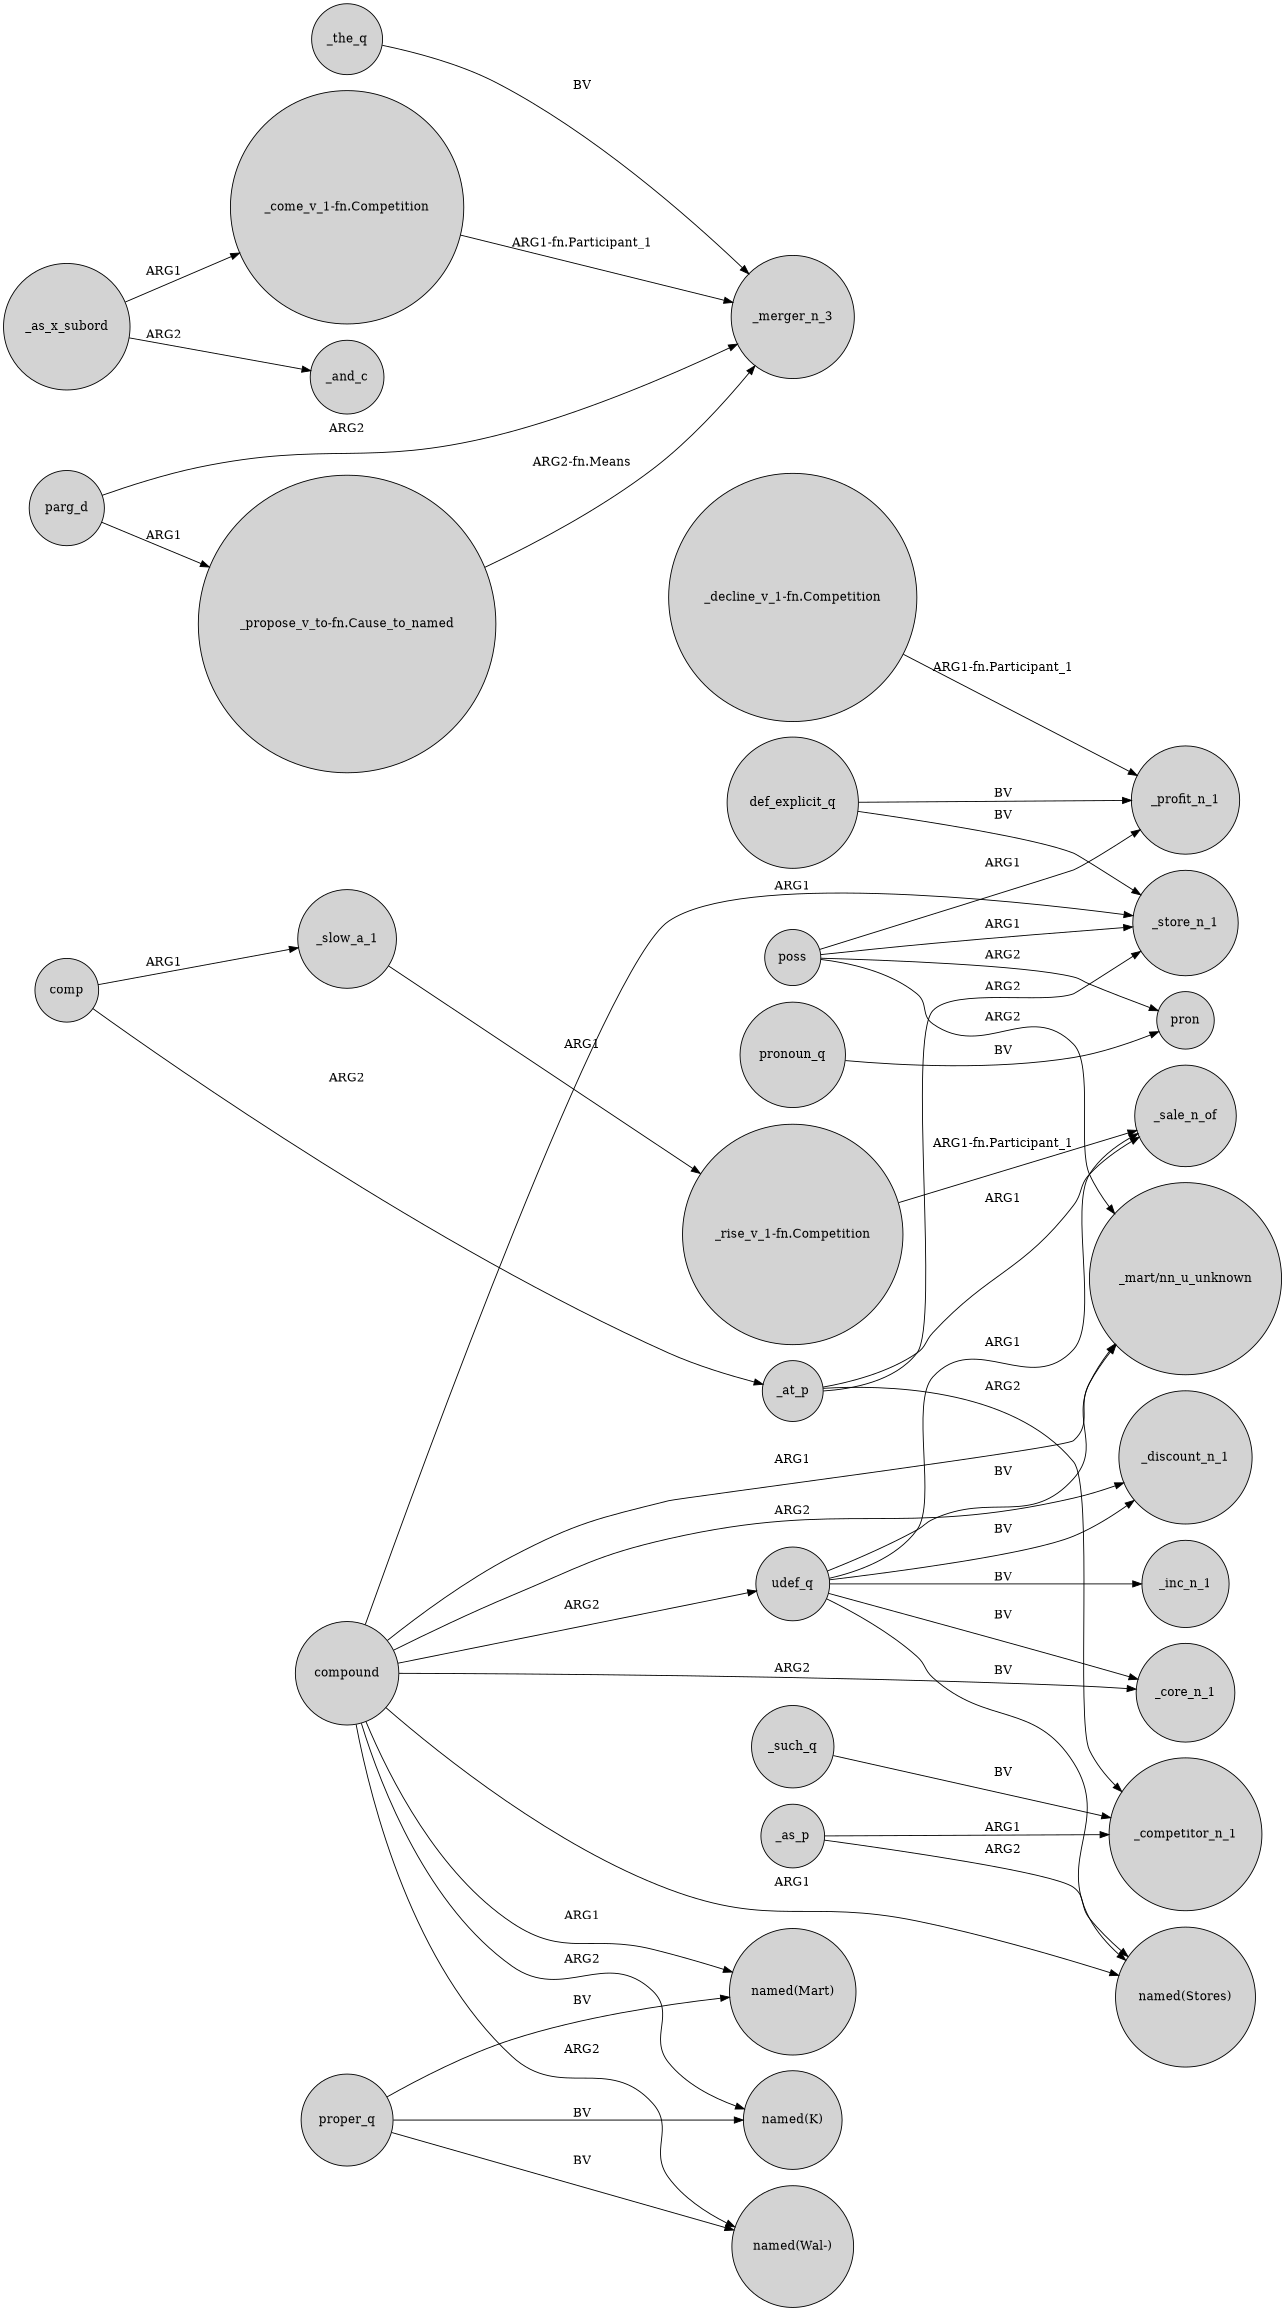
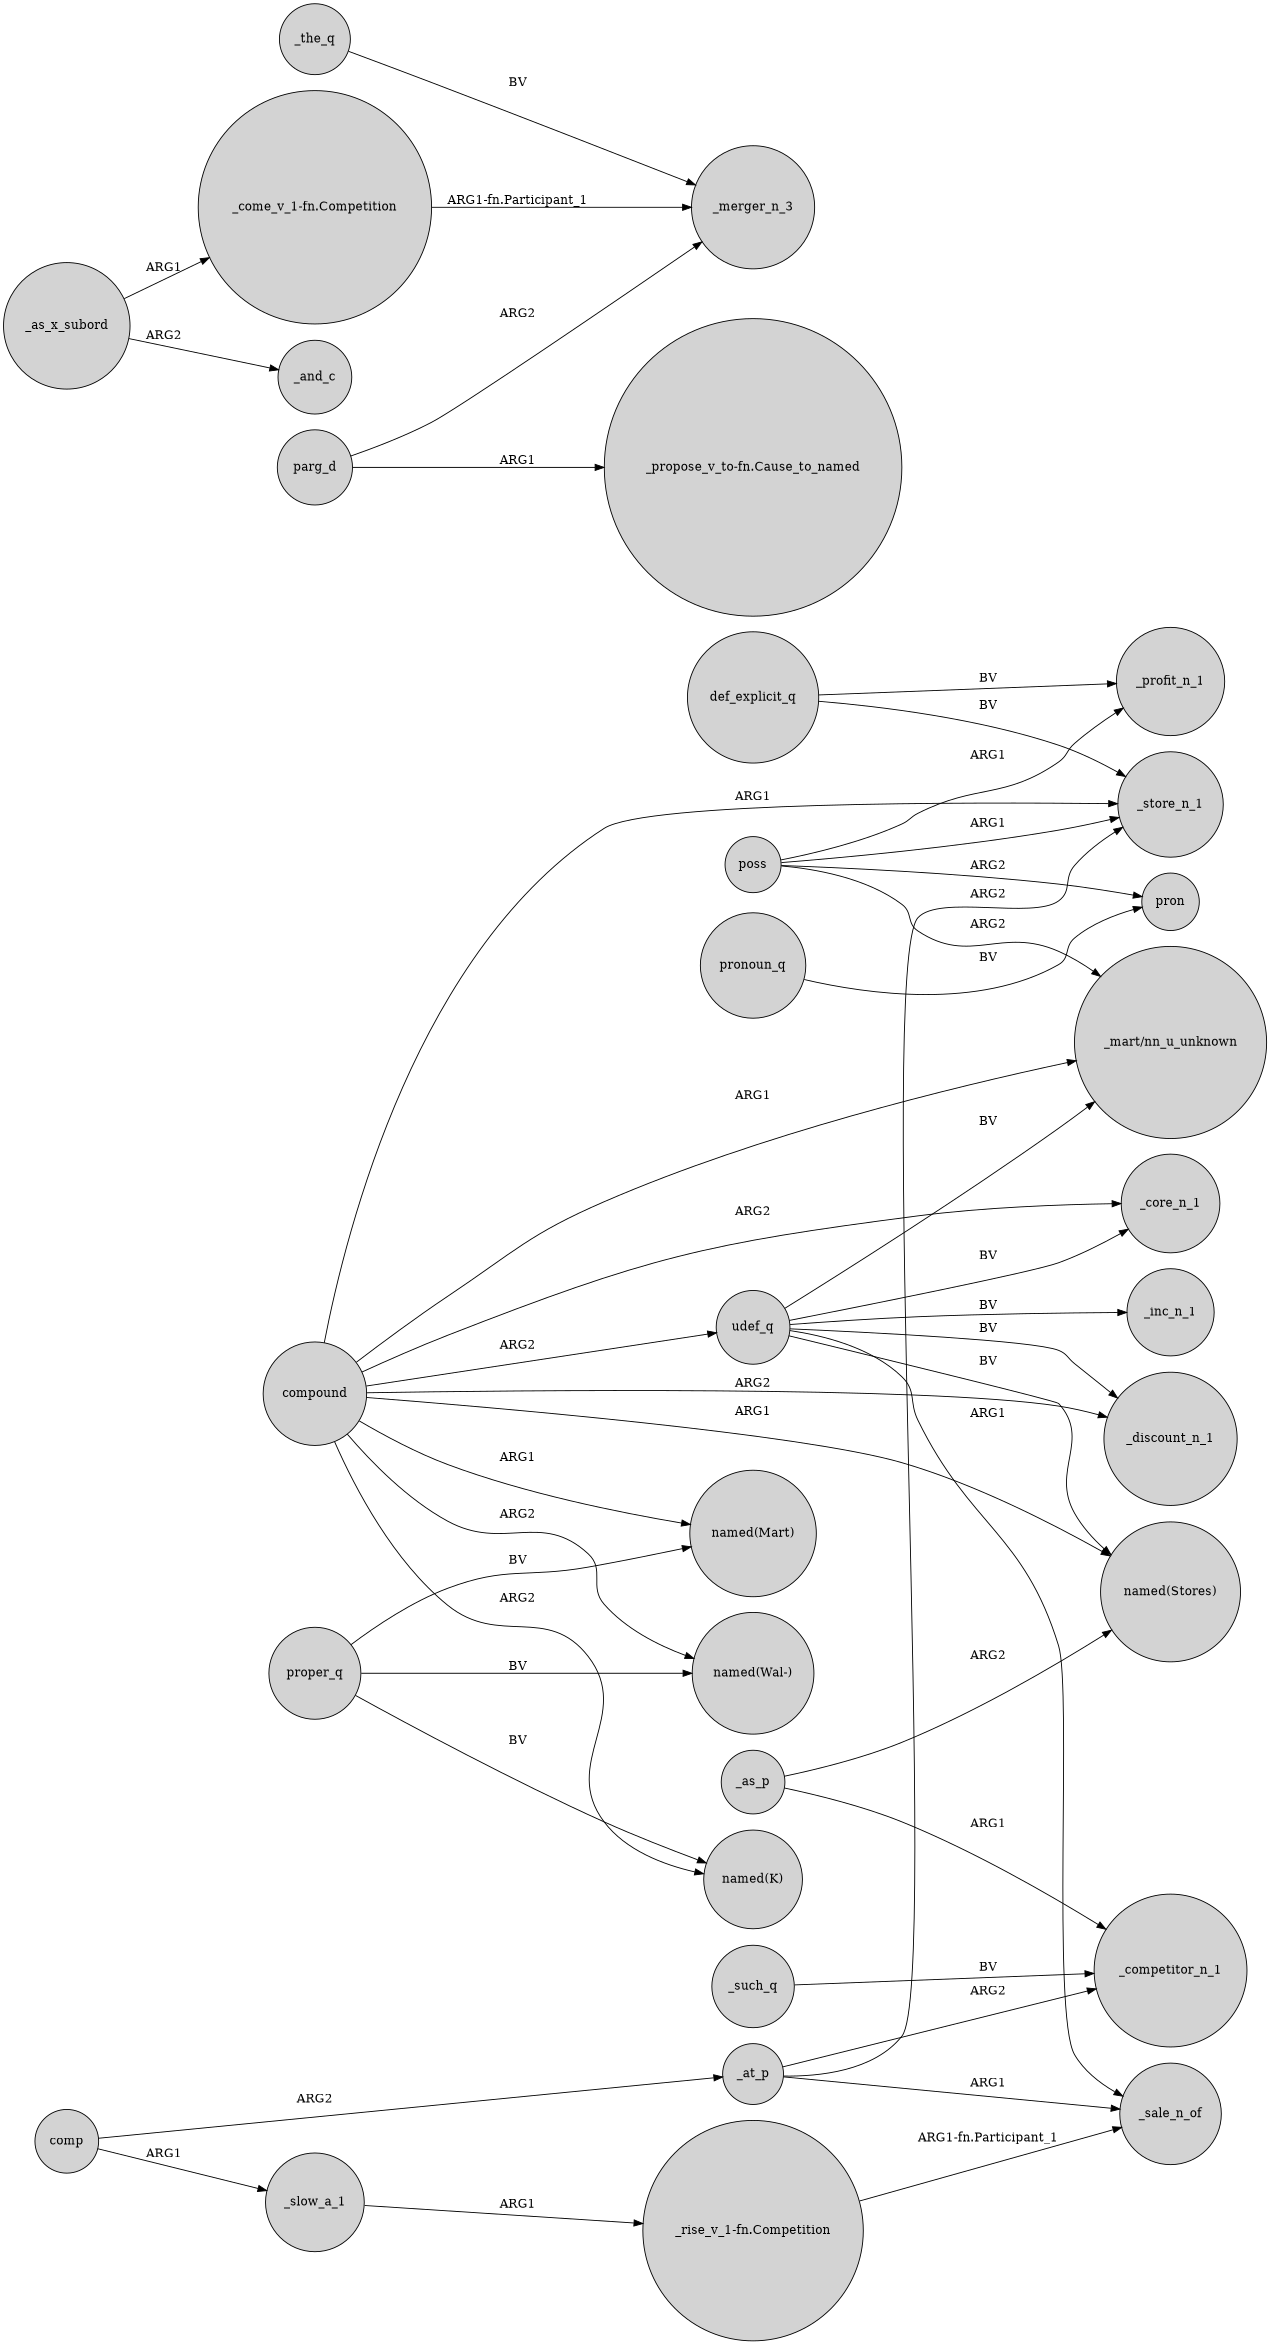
(629, 486) -> none
(793, 597) -> none
